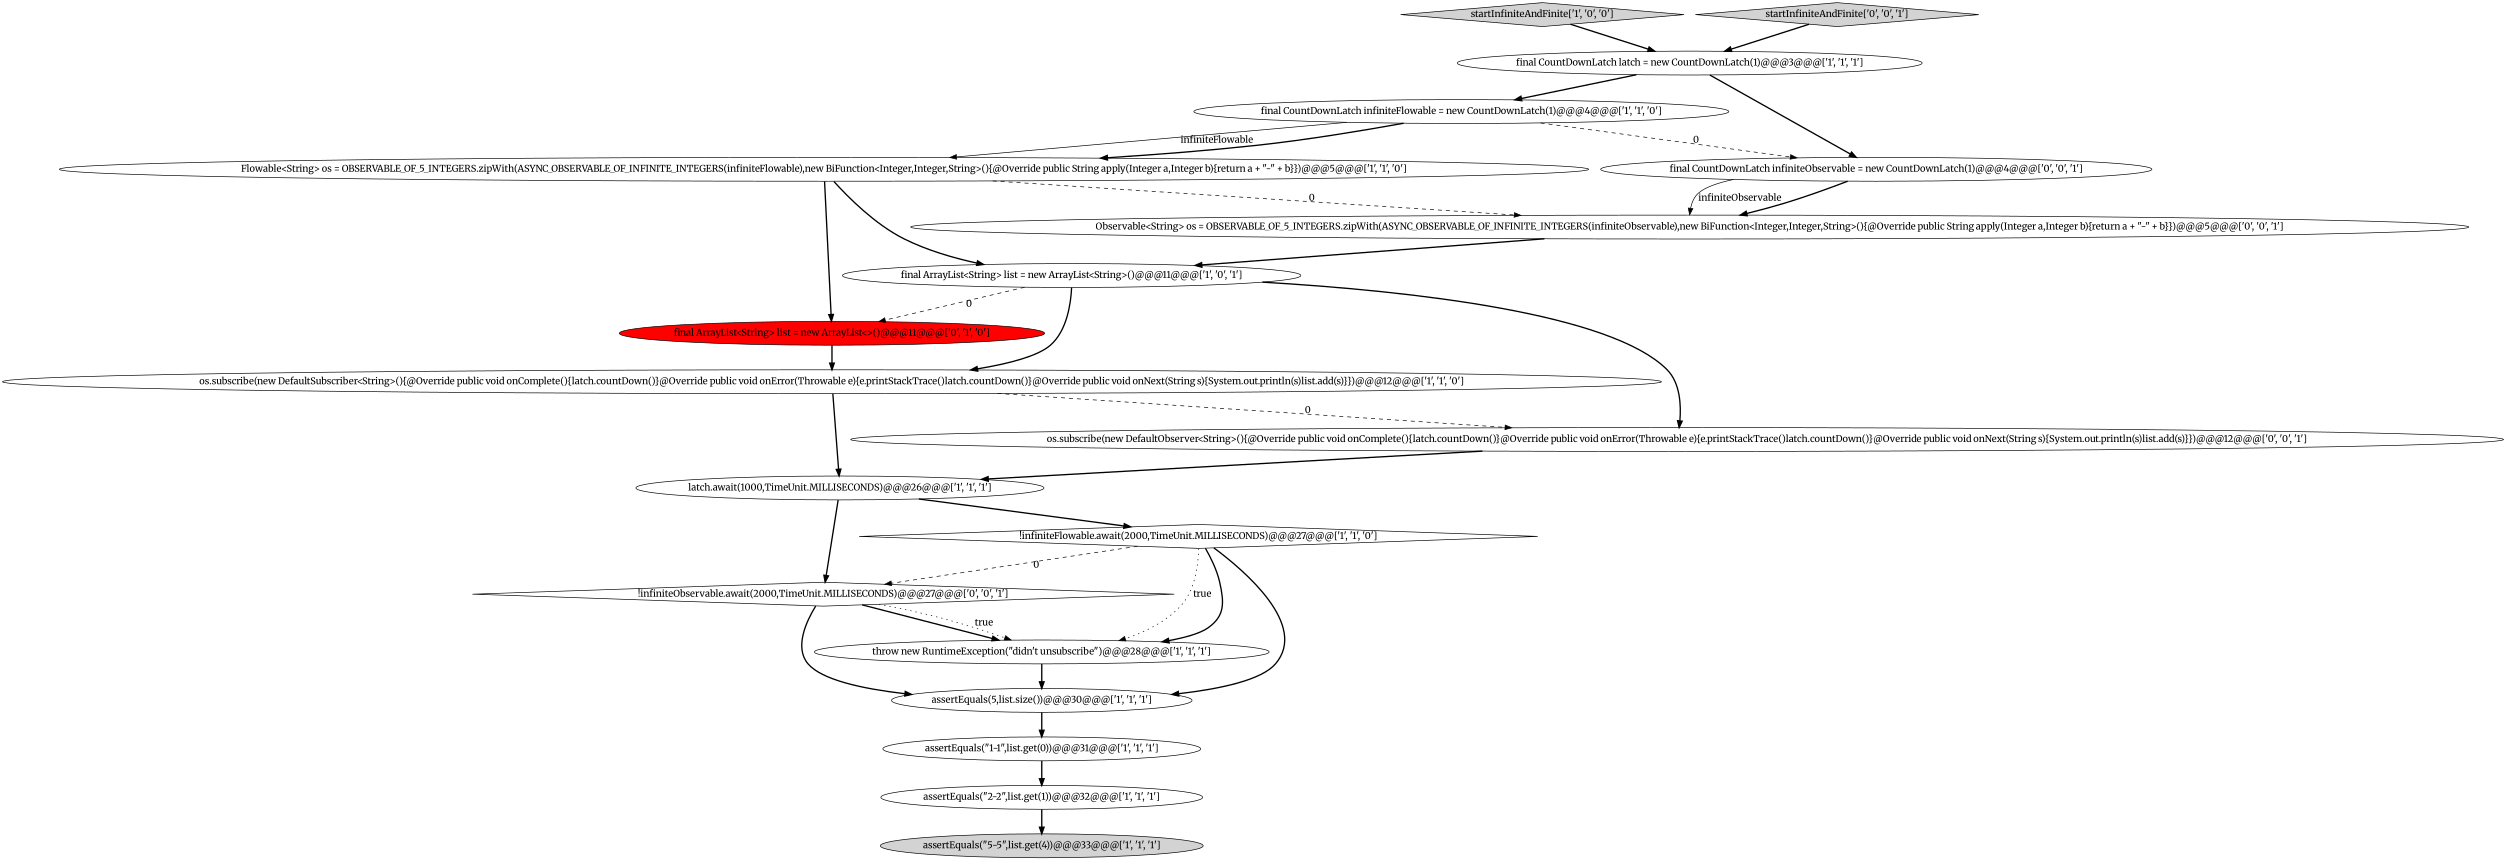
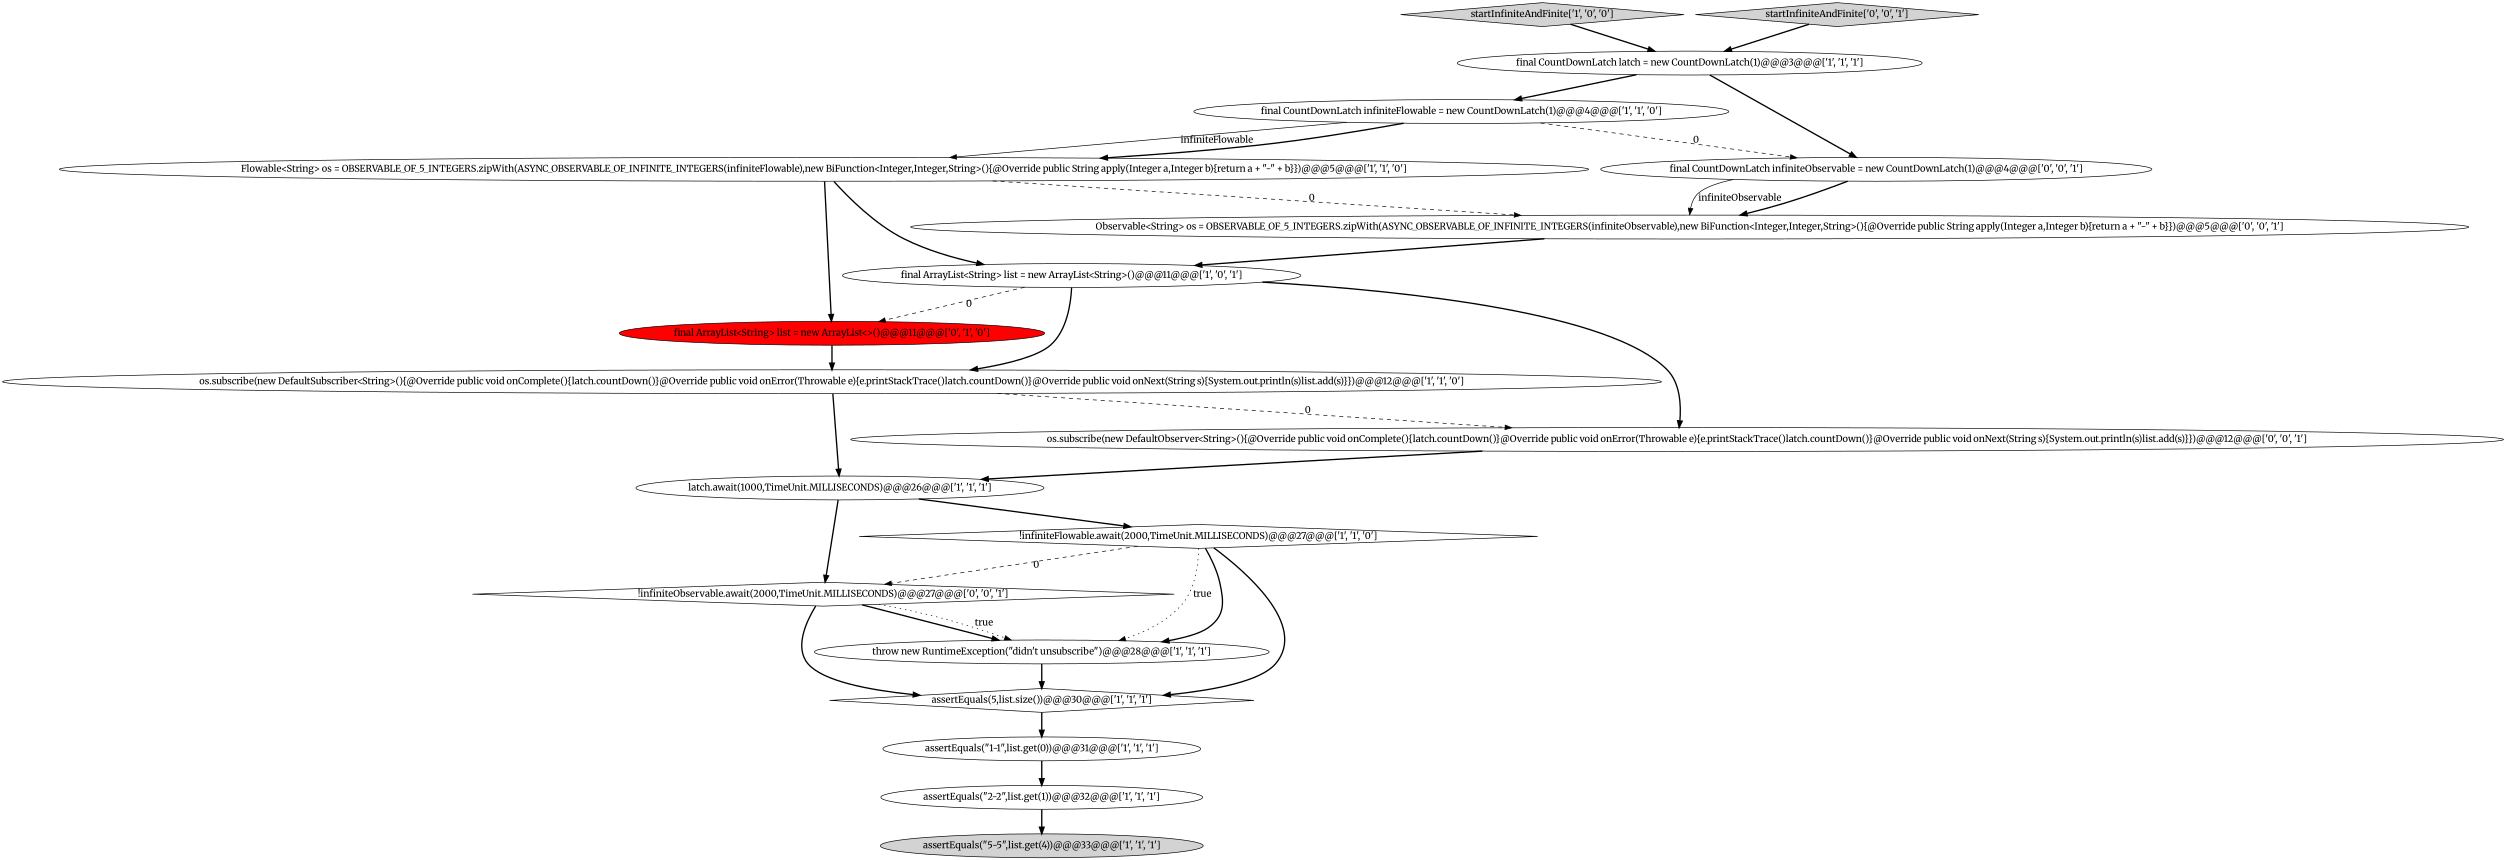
(1042, 700) -> (1042, 700)
